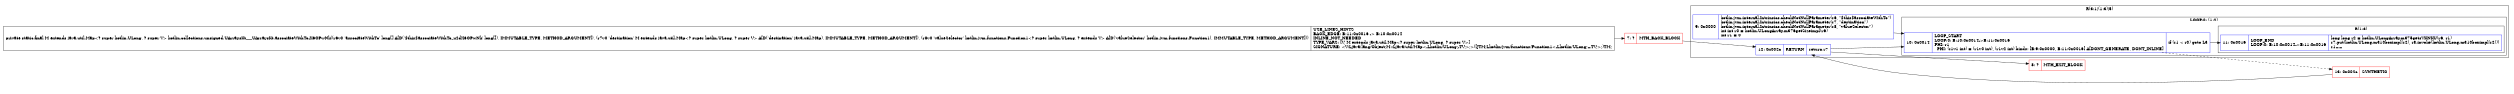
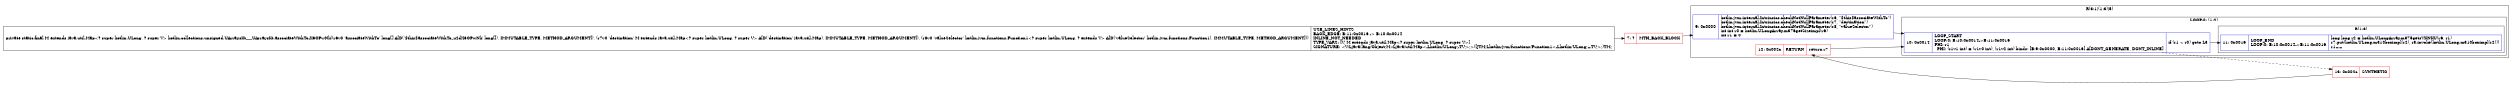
(1718, 44) -> (1686, 36)
(1793, 50) -> (1793, 50)
(2057, 65) -> none
